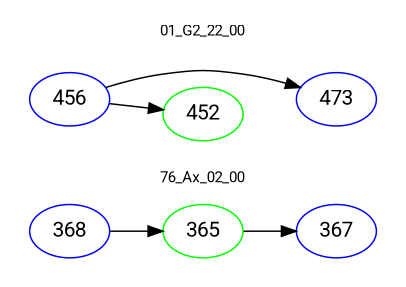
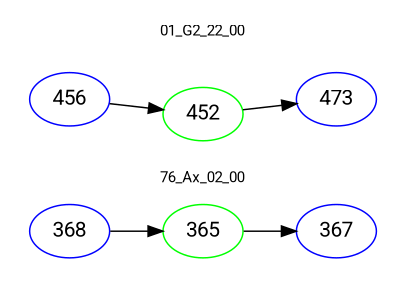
(196, 71) -> (262, 108)
